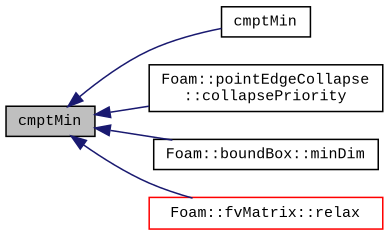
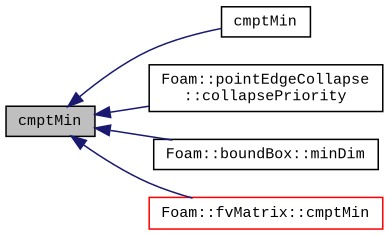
(266, 213) -> (266, 213)
